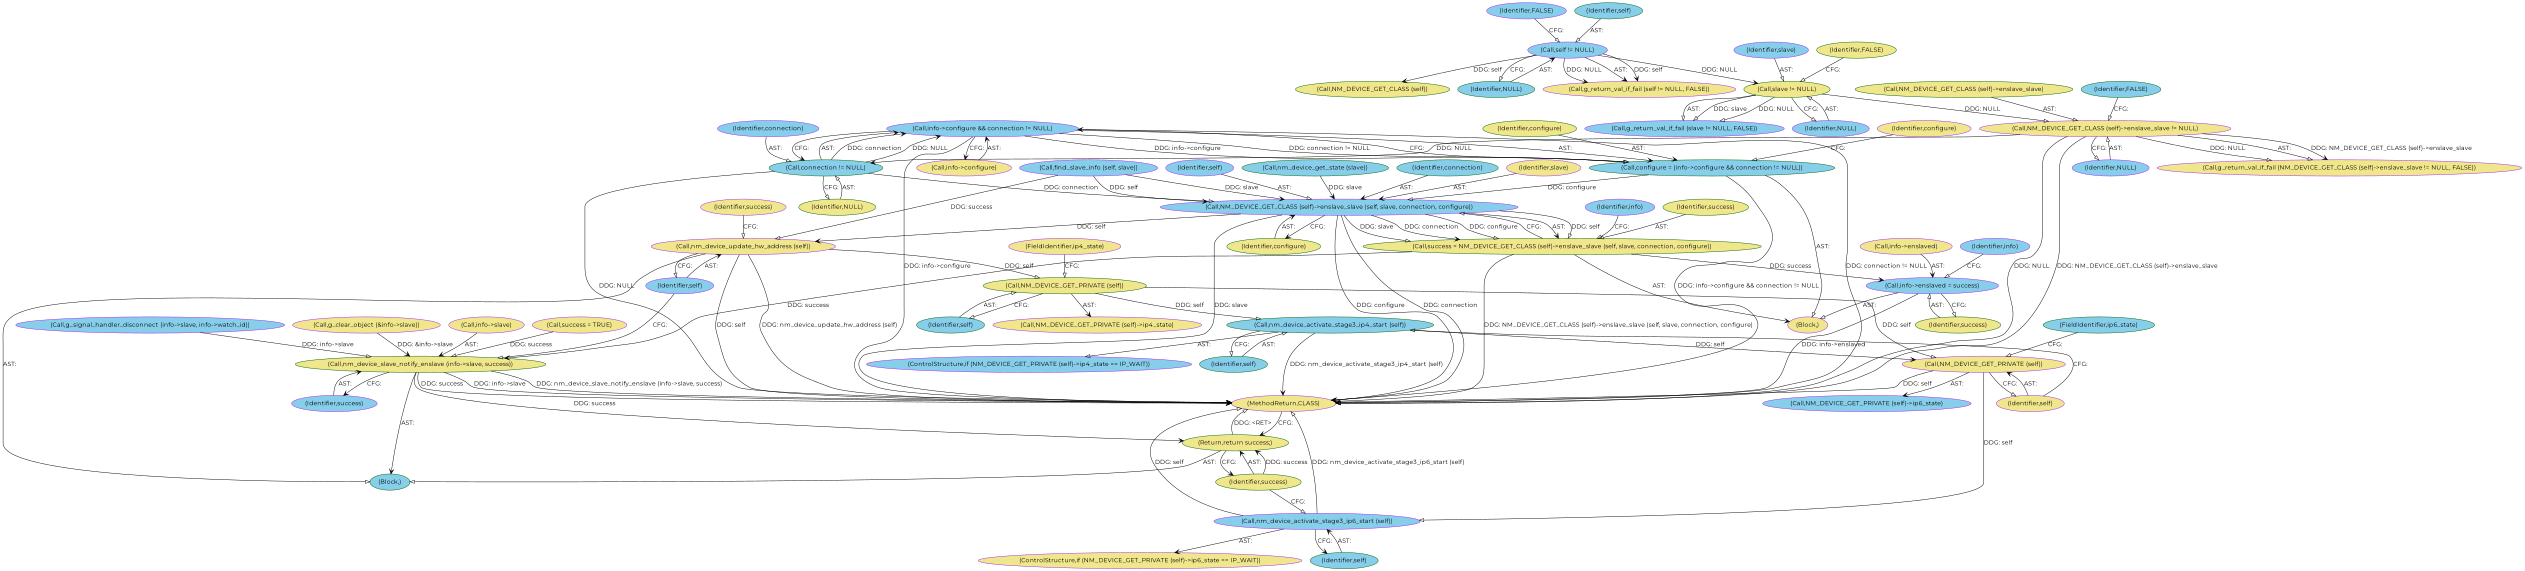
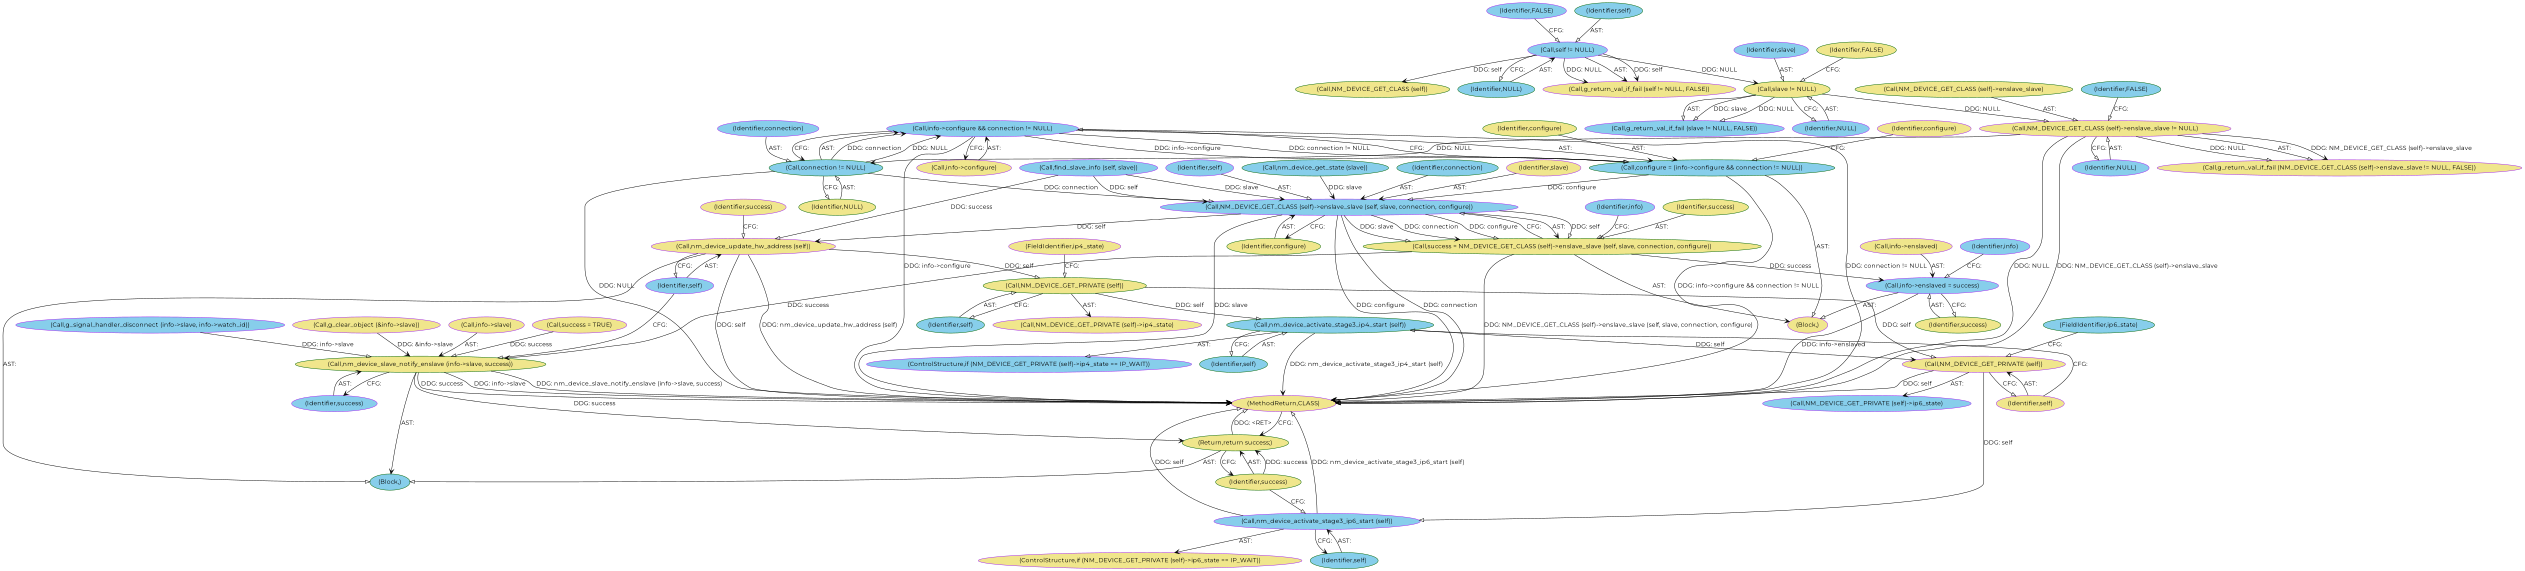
(1355, 143) -> (1355, 143)
(1703, 356) -> (1703, 356)
